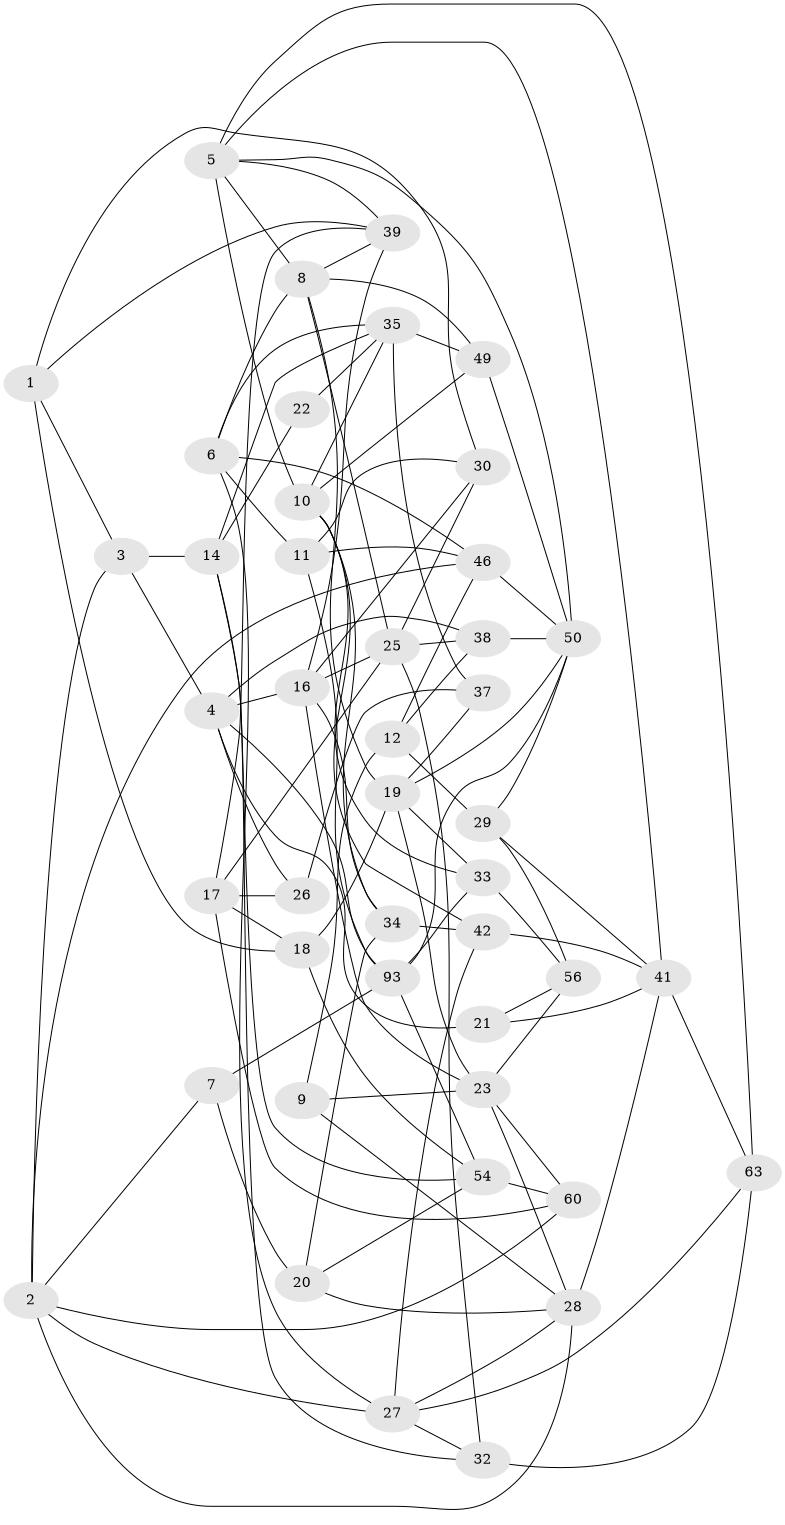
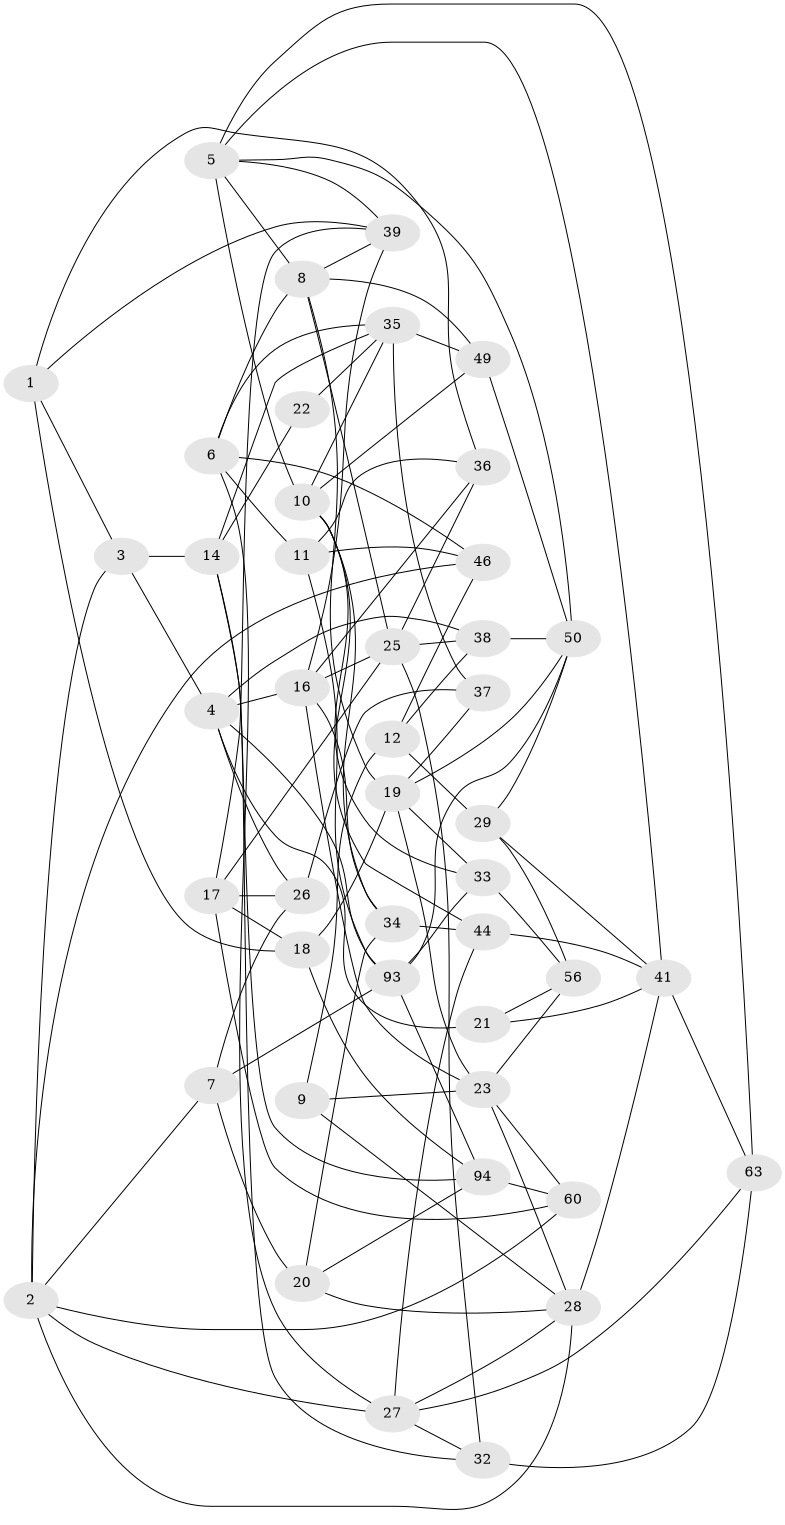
(483, 467) -> (483, 467)
(528, 600) -> none
(483, 932) -> (483, 932)
none -> (256, 958)
(483, 1177) -> (483, 1177)
